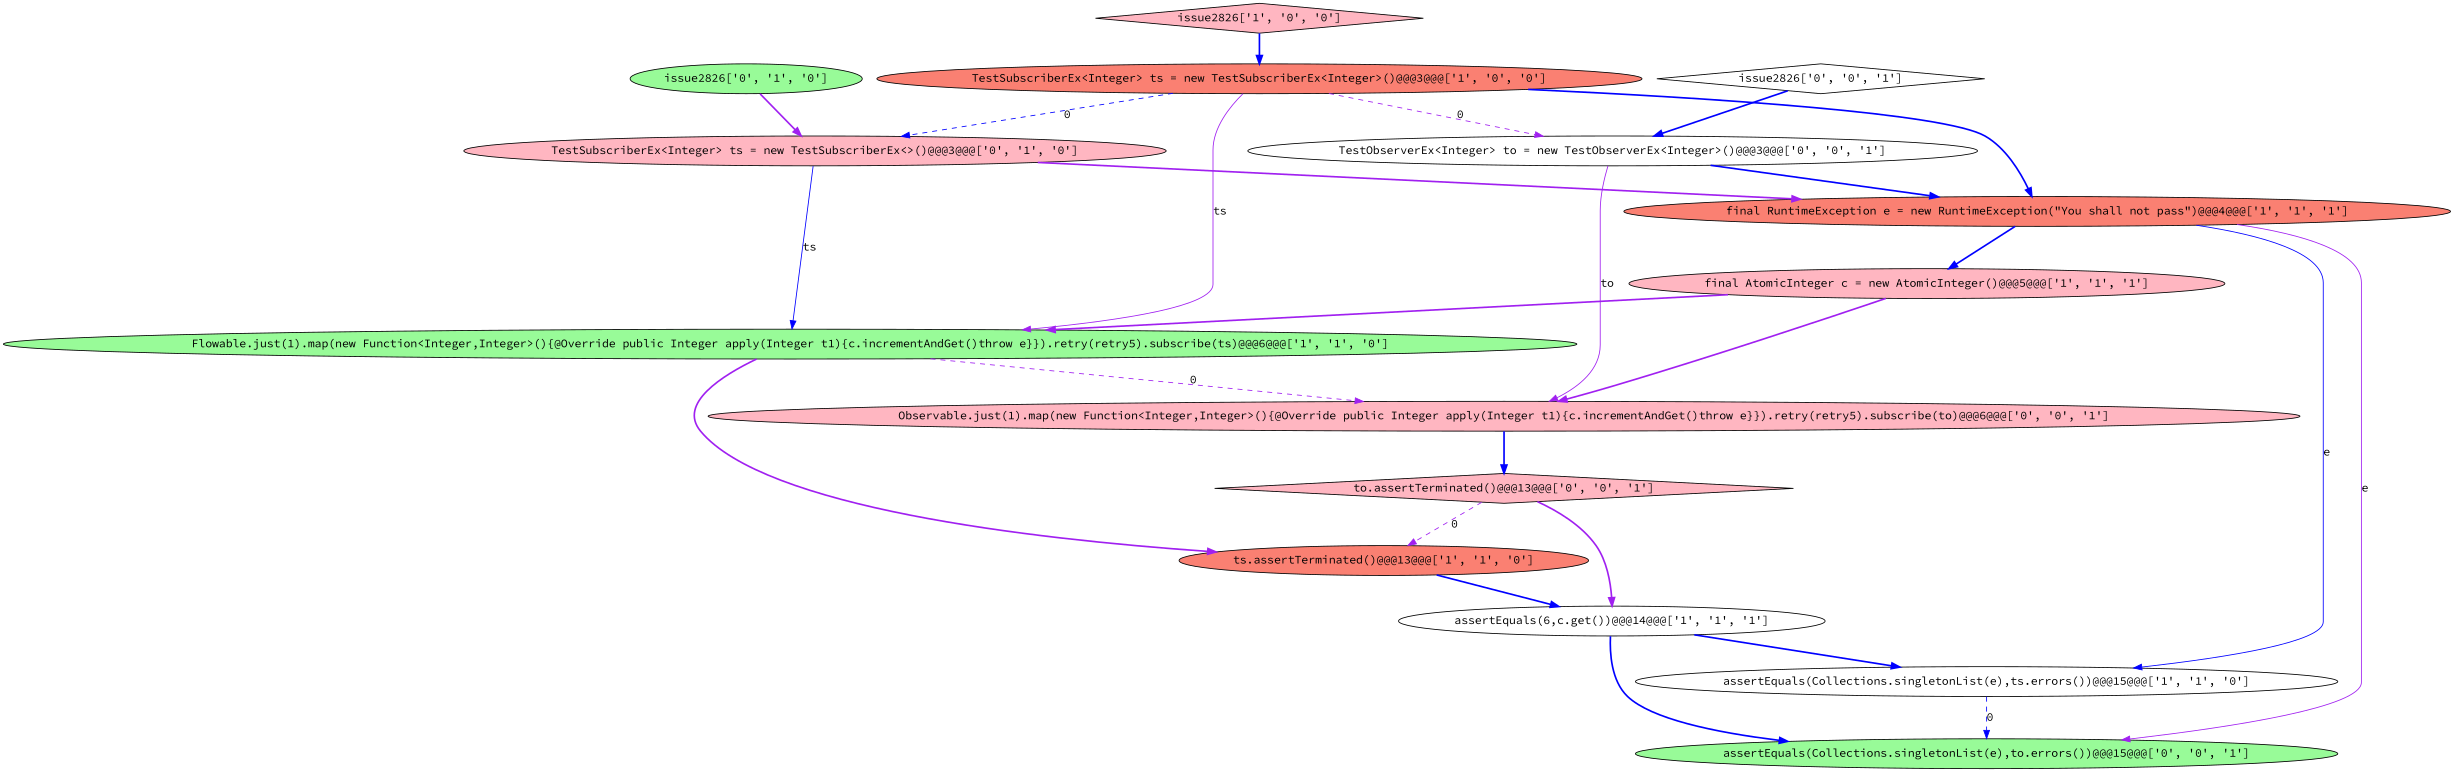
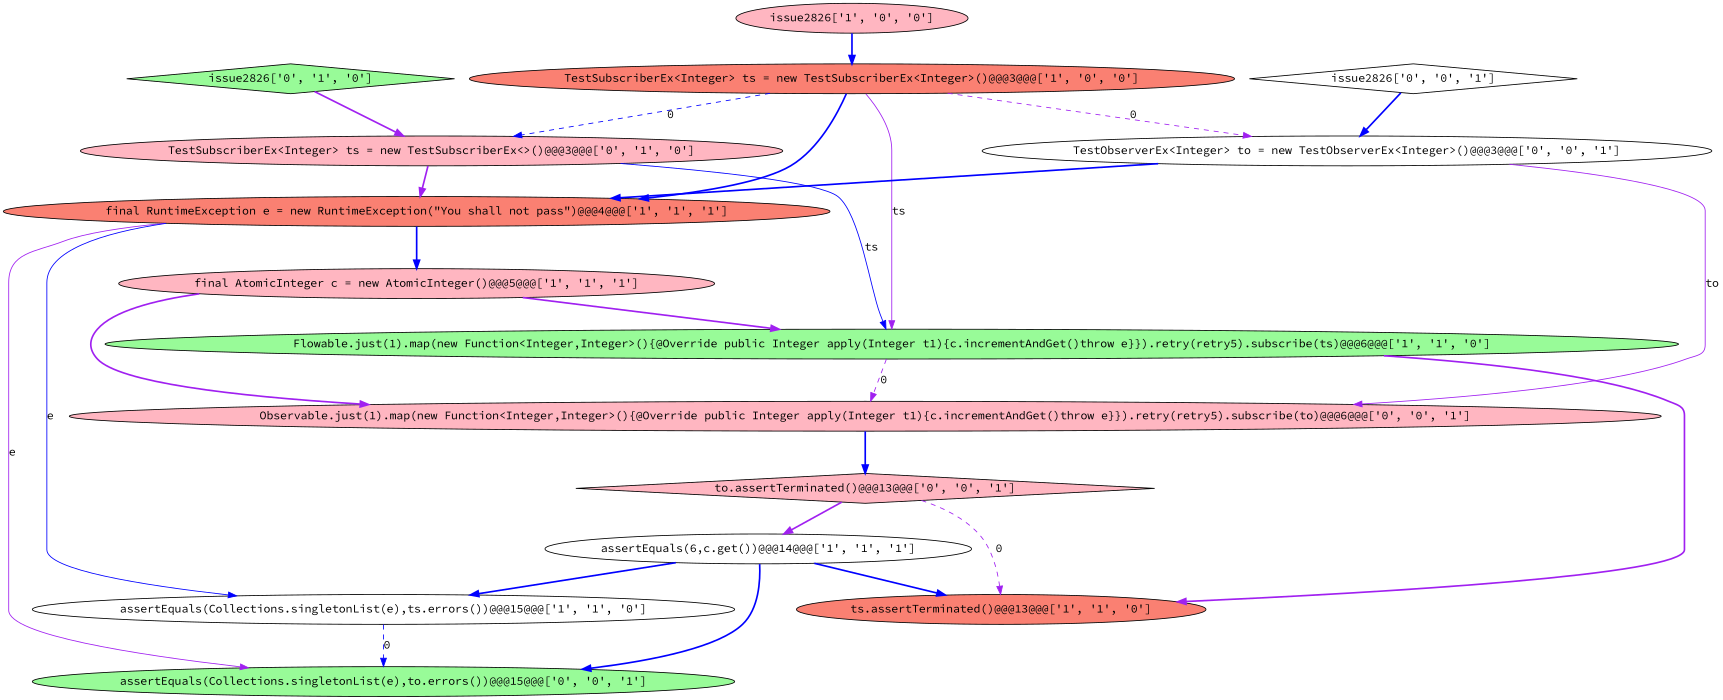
(1259, 18) -> (852, 18)
(746, 79) -> (291, 79)
(1494, 590) -> (876, 578)
